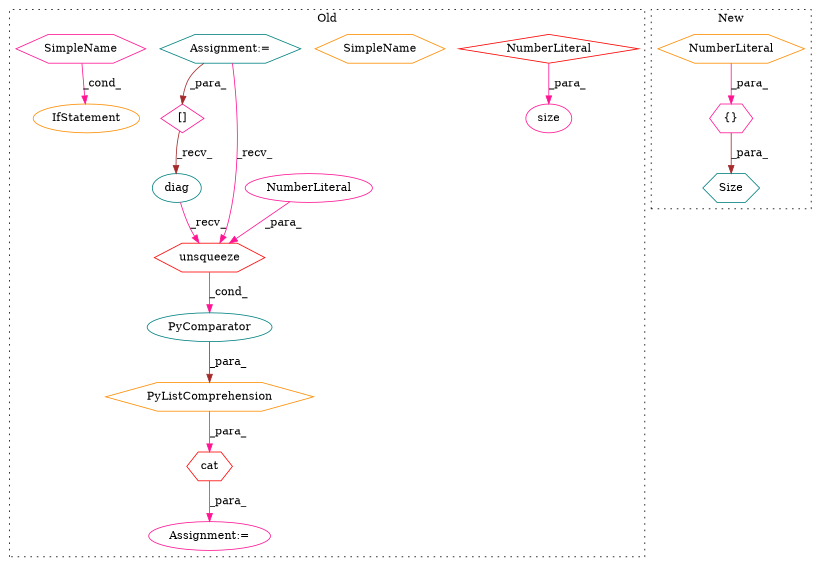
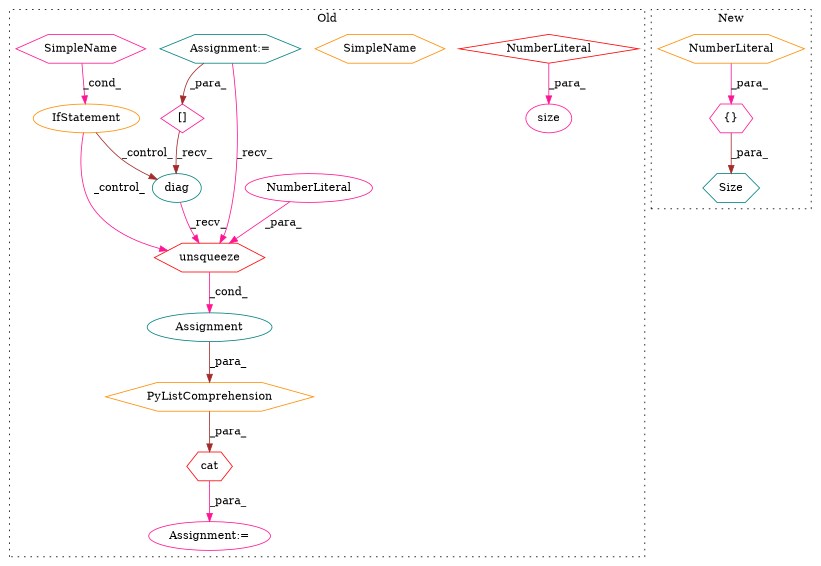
none -> (120, 158)
none -> (94, 209)
(210, 327) -> (210, 327)
(210, 428) -> (210, 428)
